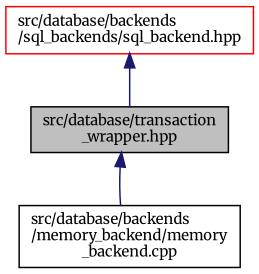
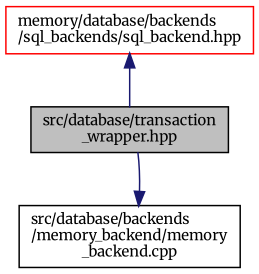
(130, 30) -> (130, 30)
(120, 187) -> (139, 172)
